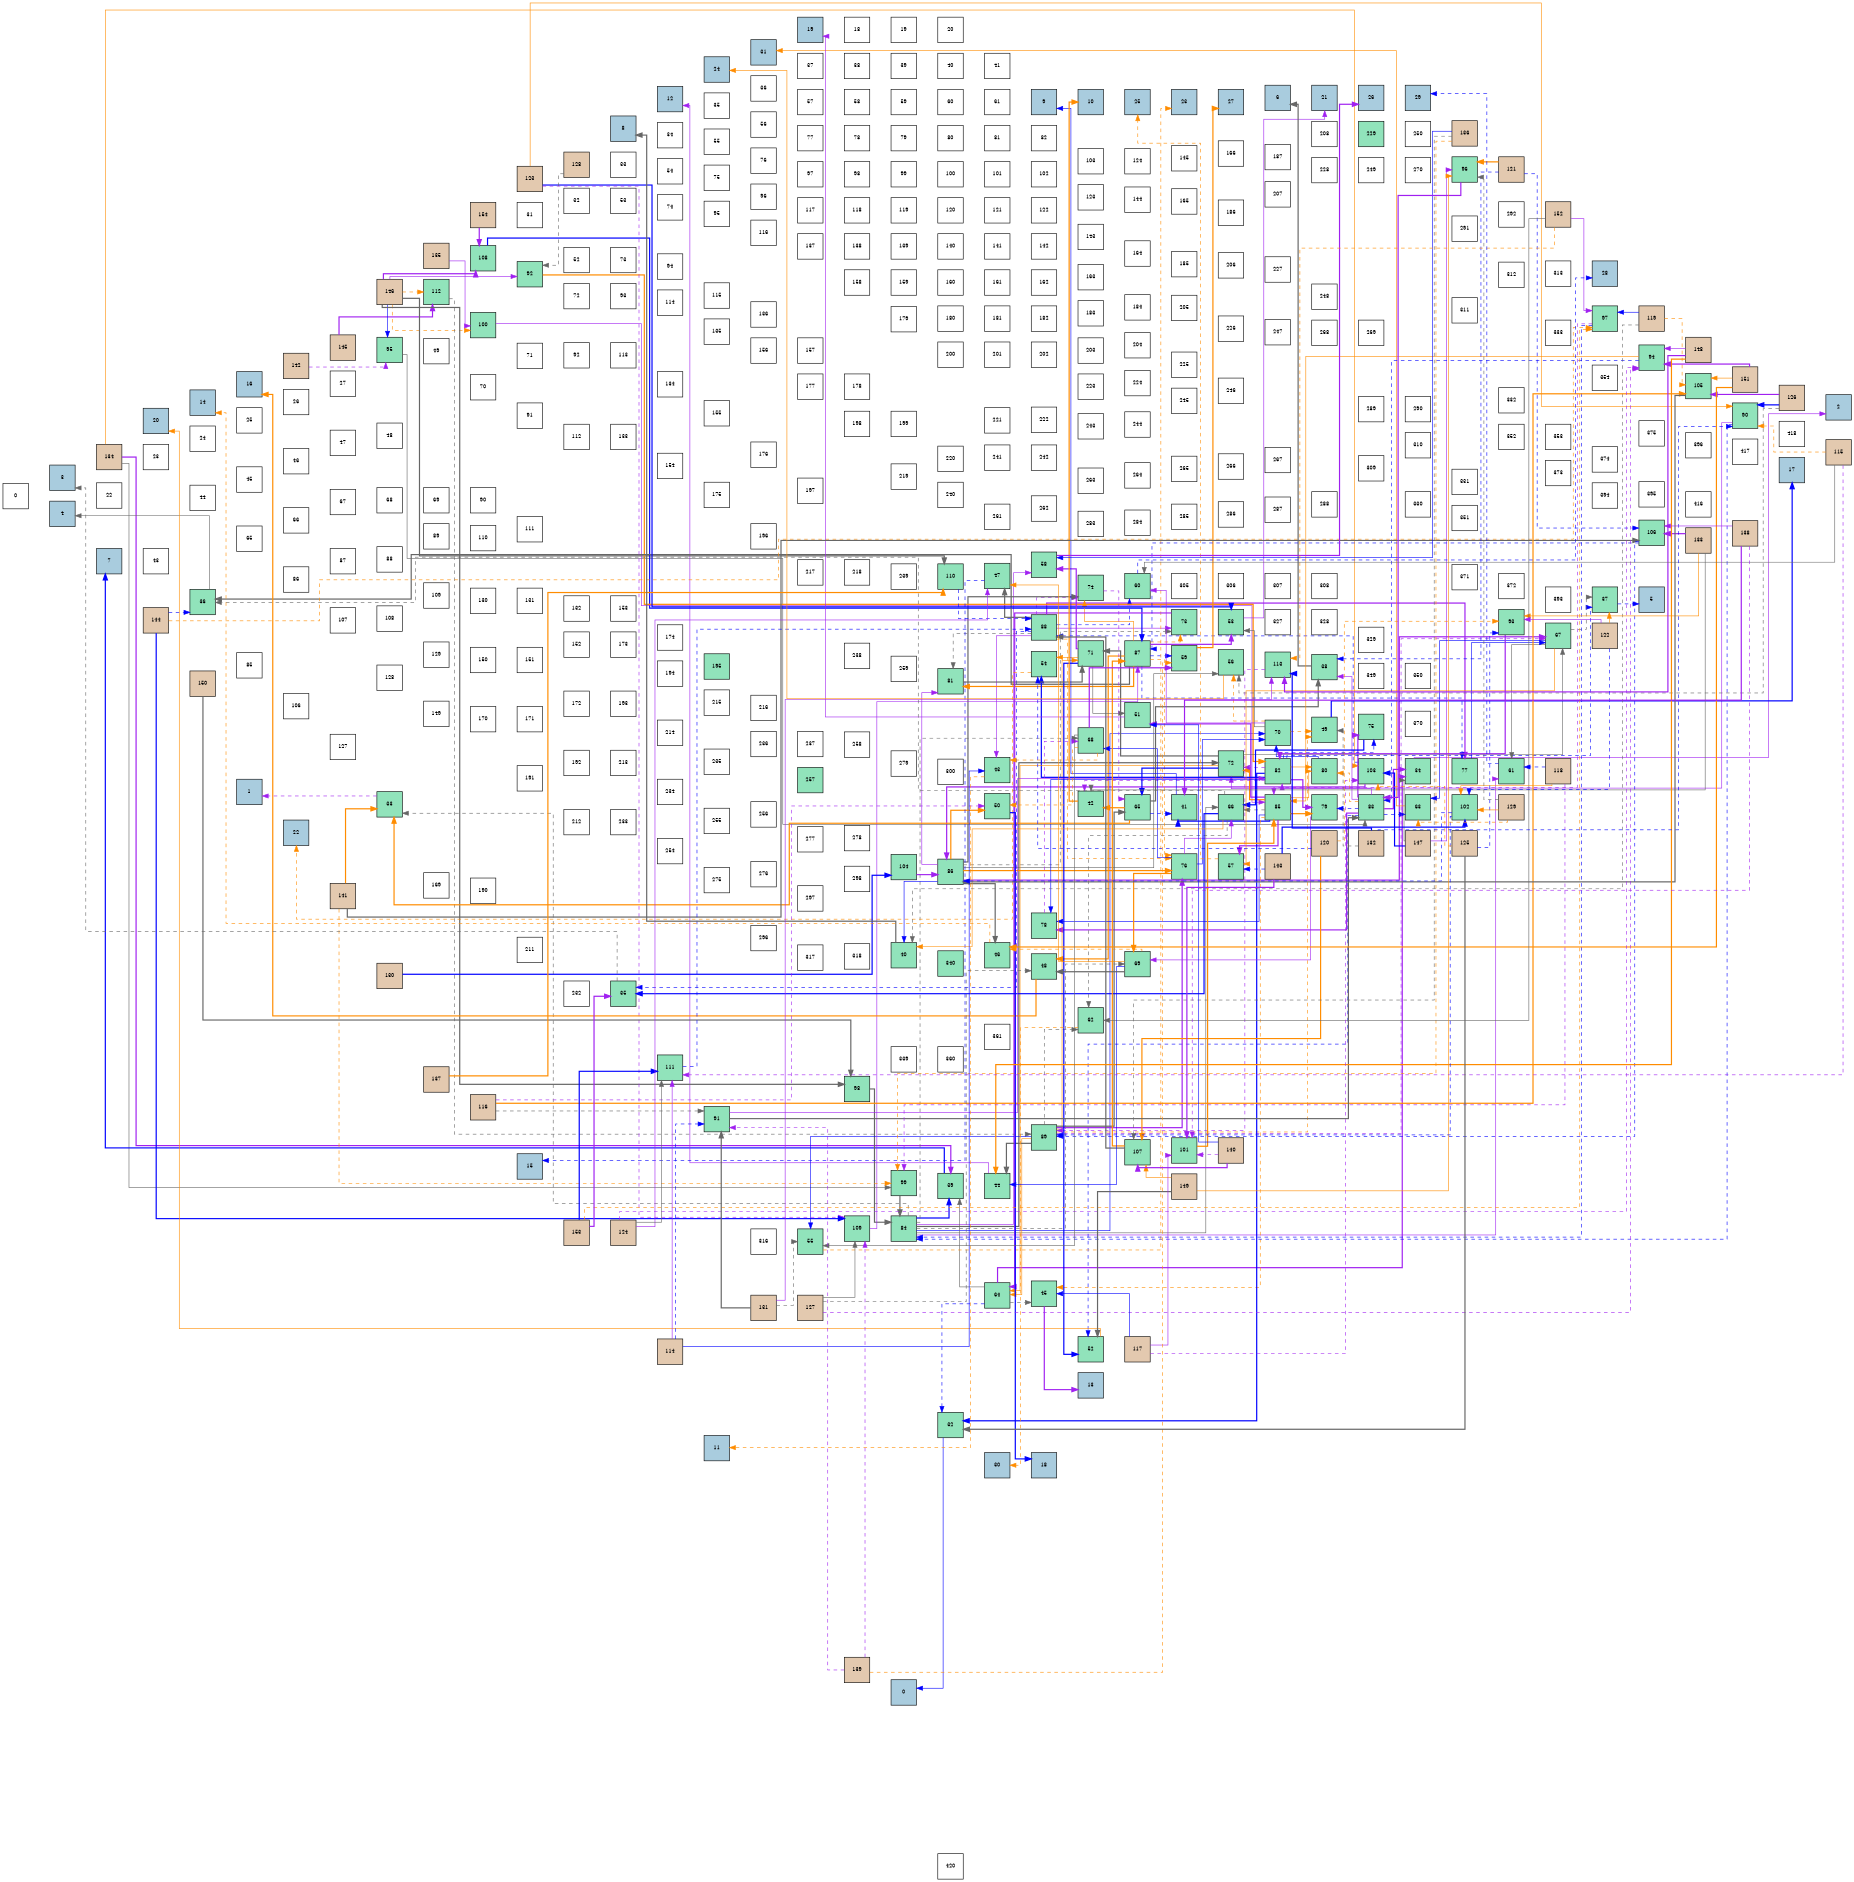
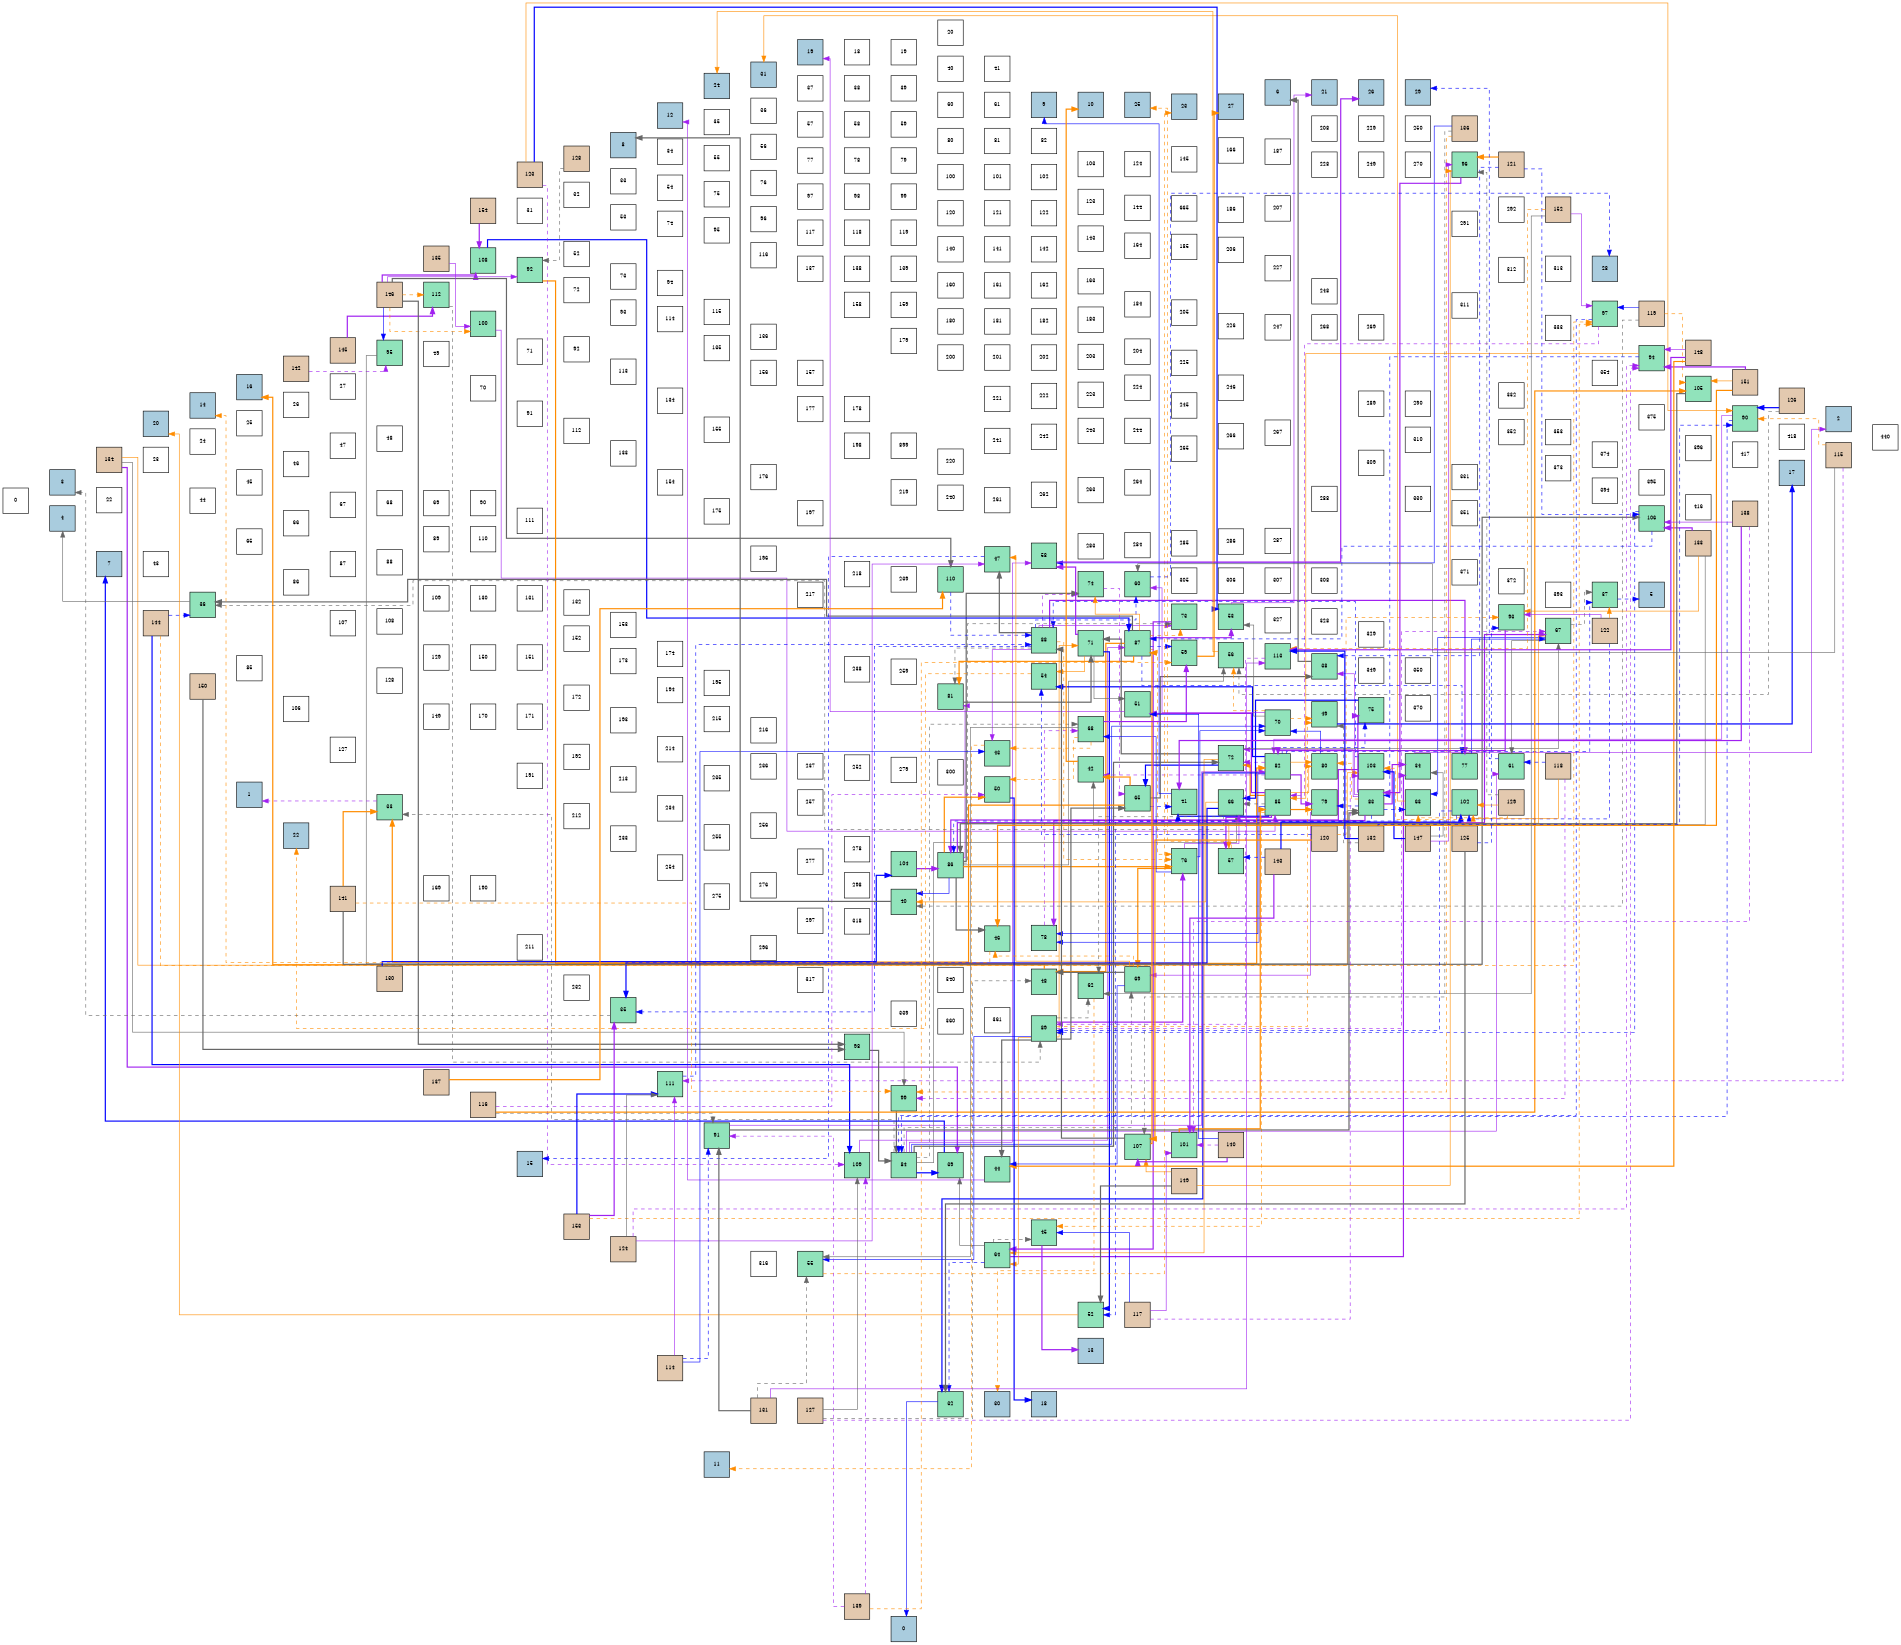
(1371, 134) -> (1371, 129)
(1184, 201) -> (1184, 208)
(1750, 394) -> none
(904, 424) -> (904, 446)
none -> (1885, 437)
(717, 667) -> (717, 683)
(857, 745) -> (857, 768)
(810, 780) -> (810, 802)
(951, 964) -> (951, 980)
(951, 1866) -> none
